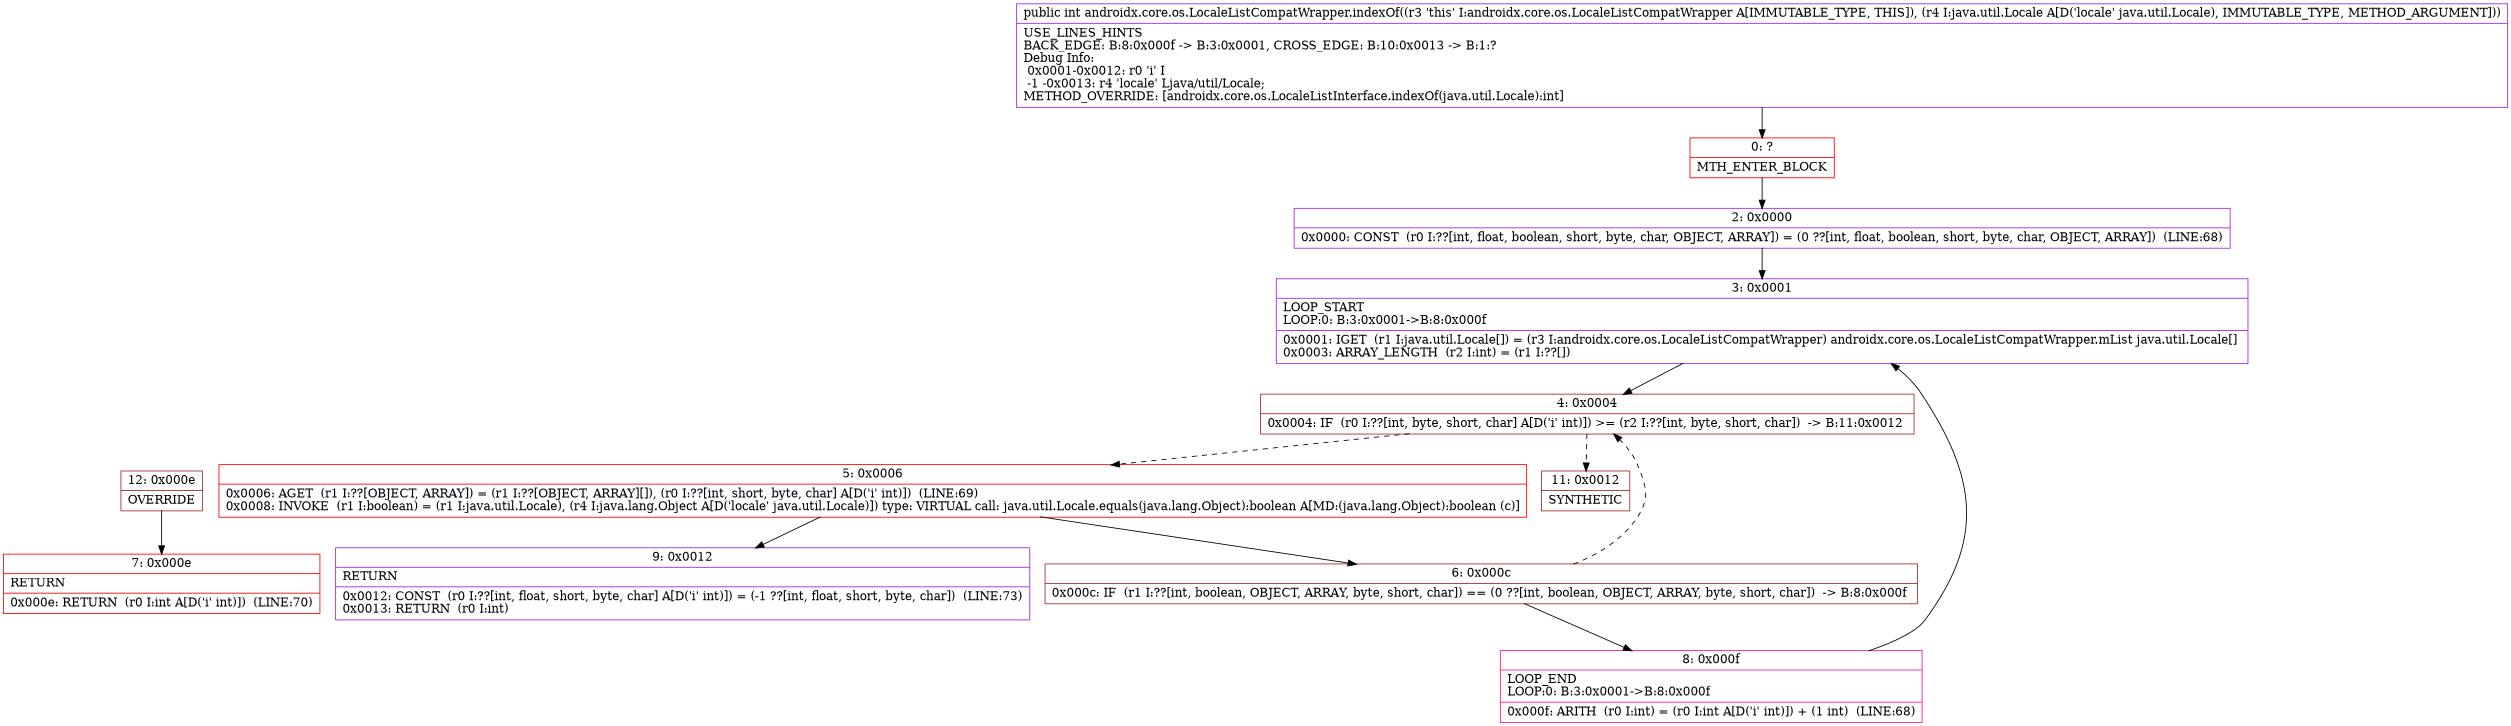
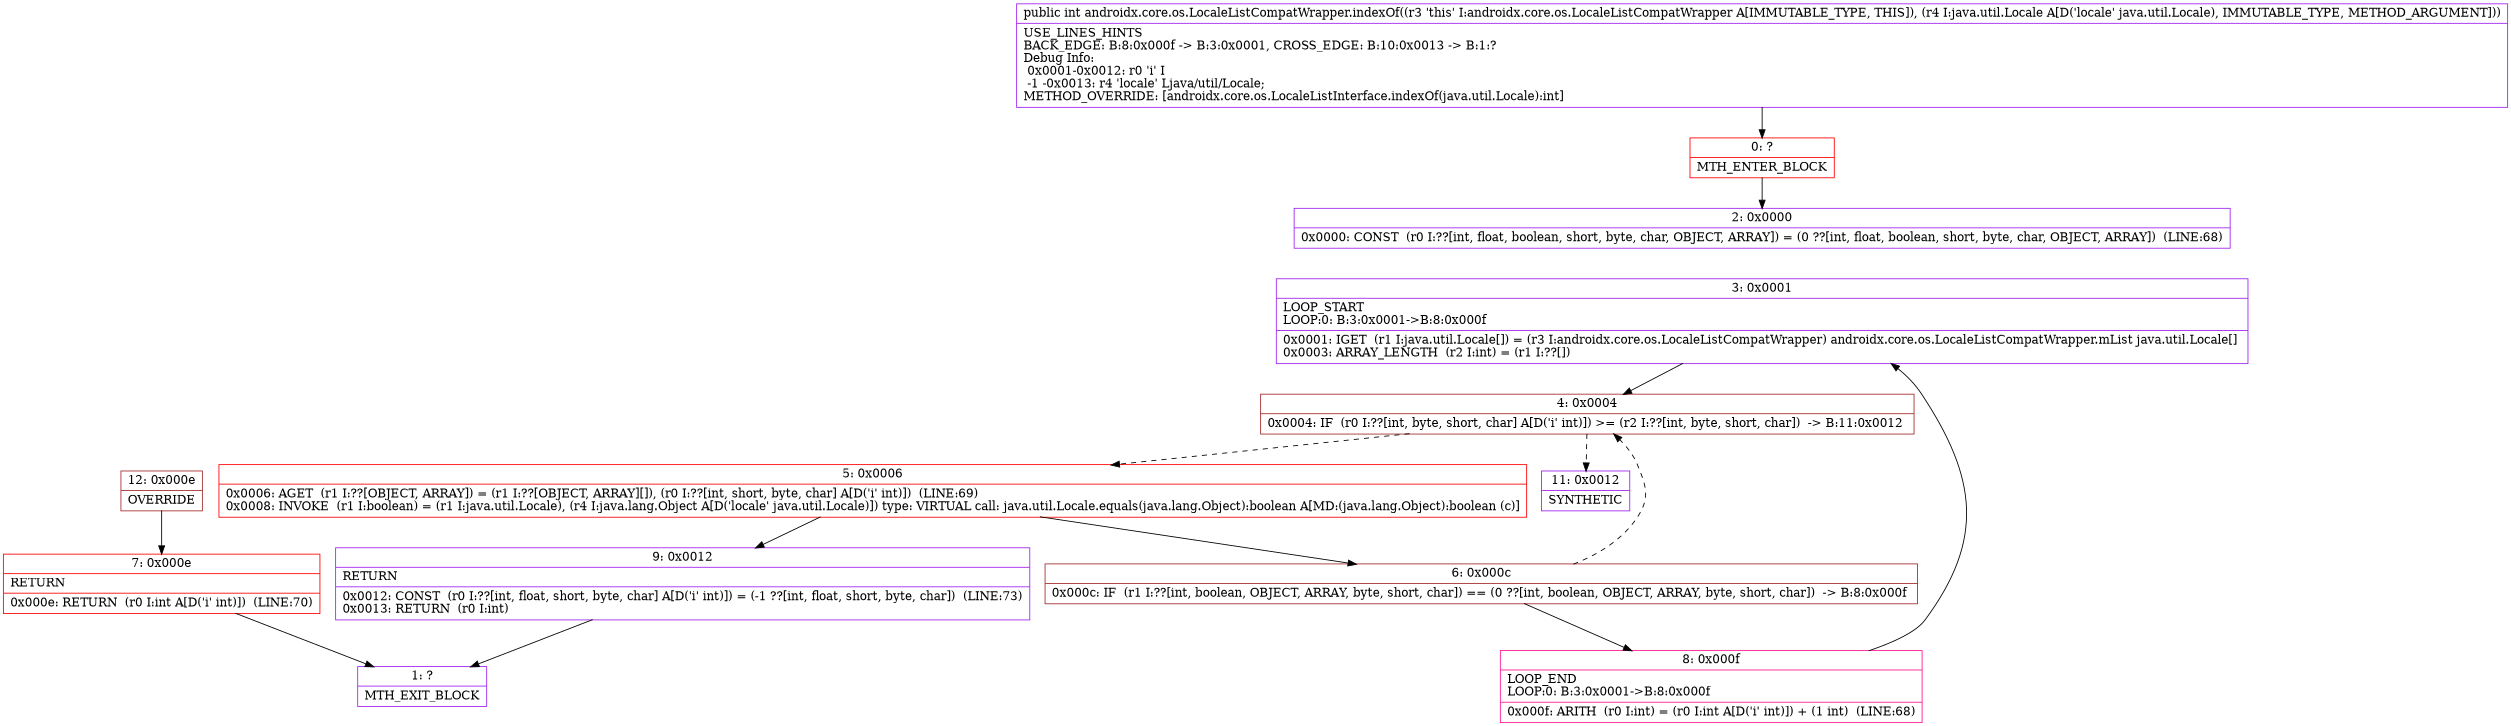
(1762, 259) -> none
(1586, 491) -> (1586, 491)
none -> (422, 687)
